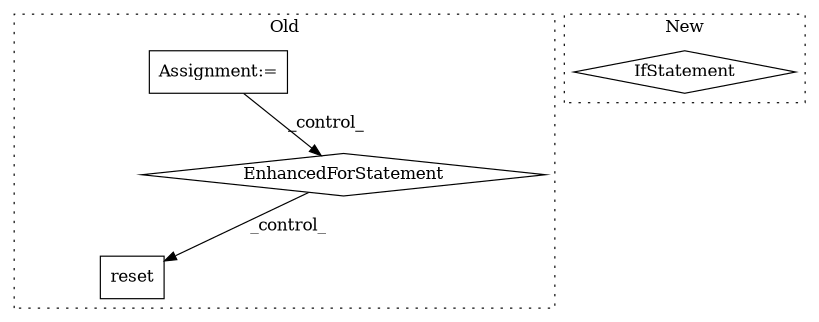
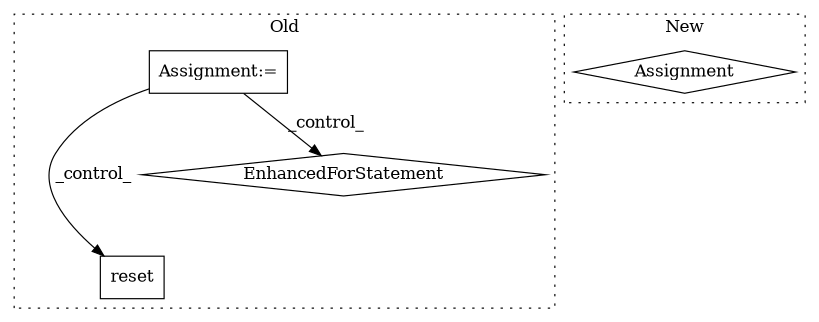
(685, 72) -> (685, 72)
(242, 224) -> (57, 152)
